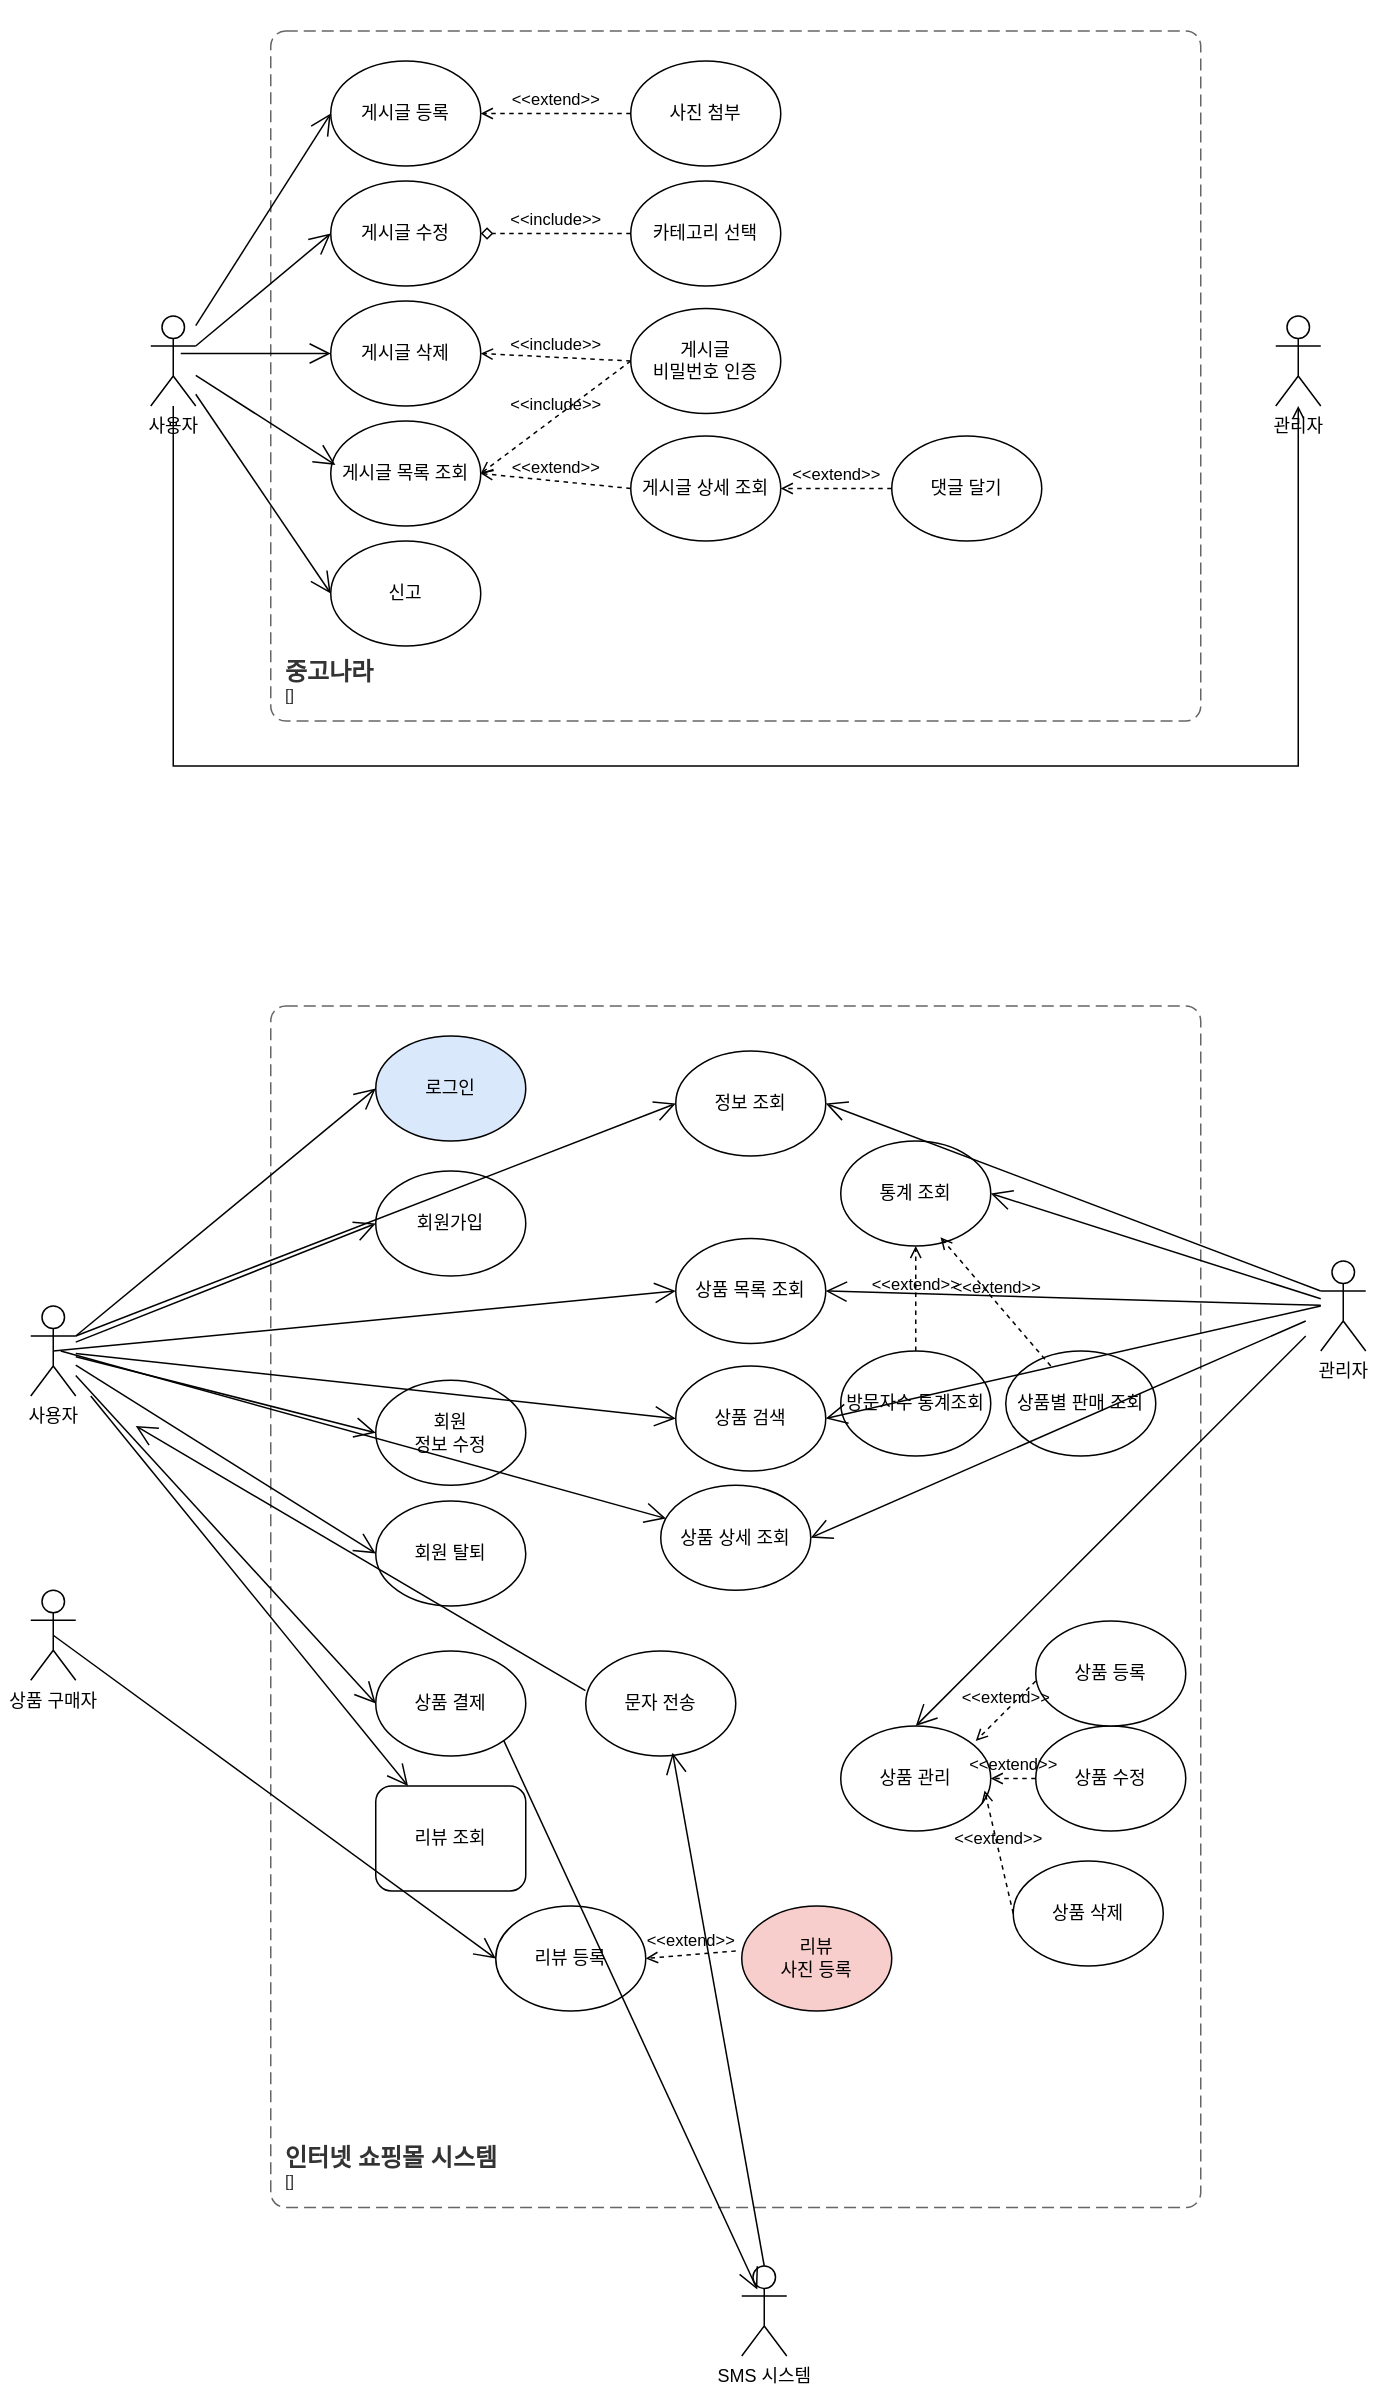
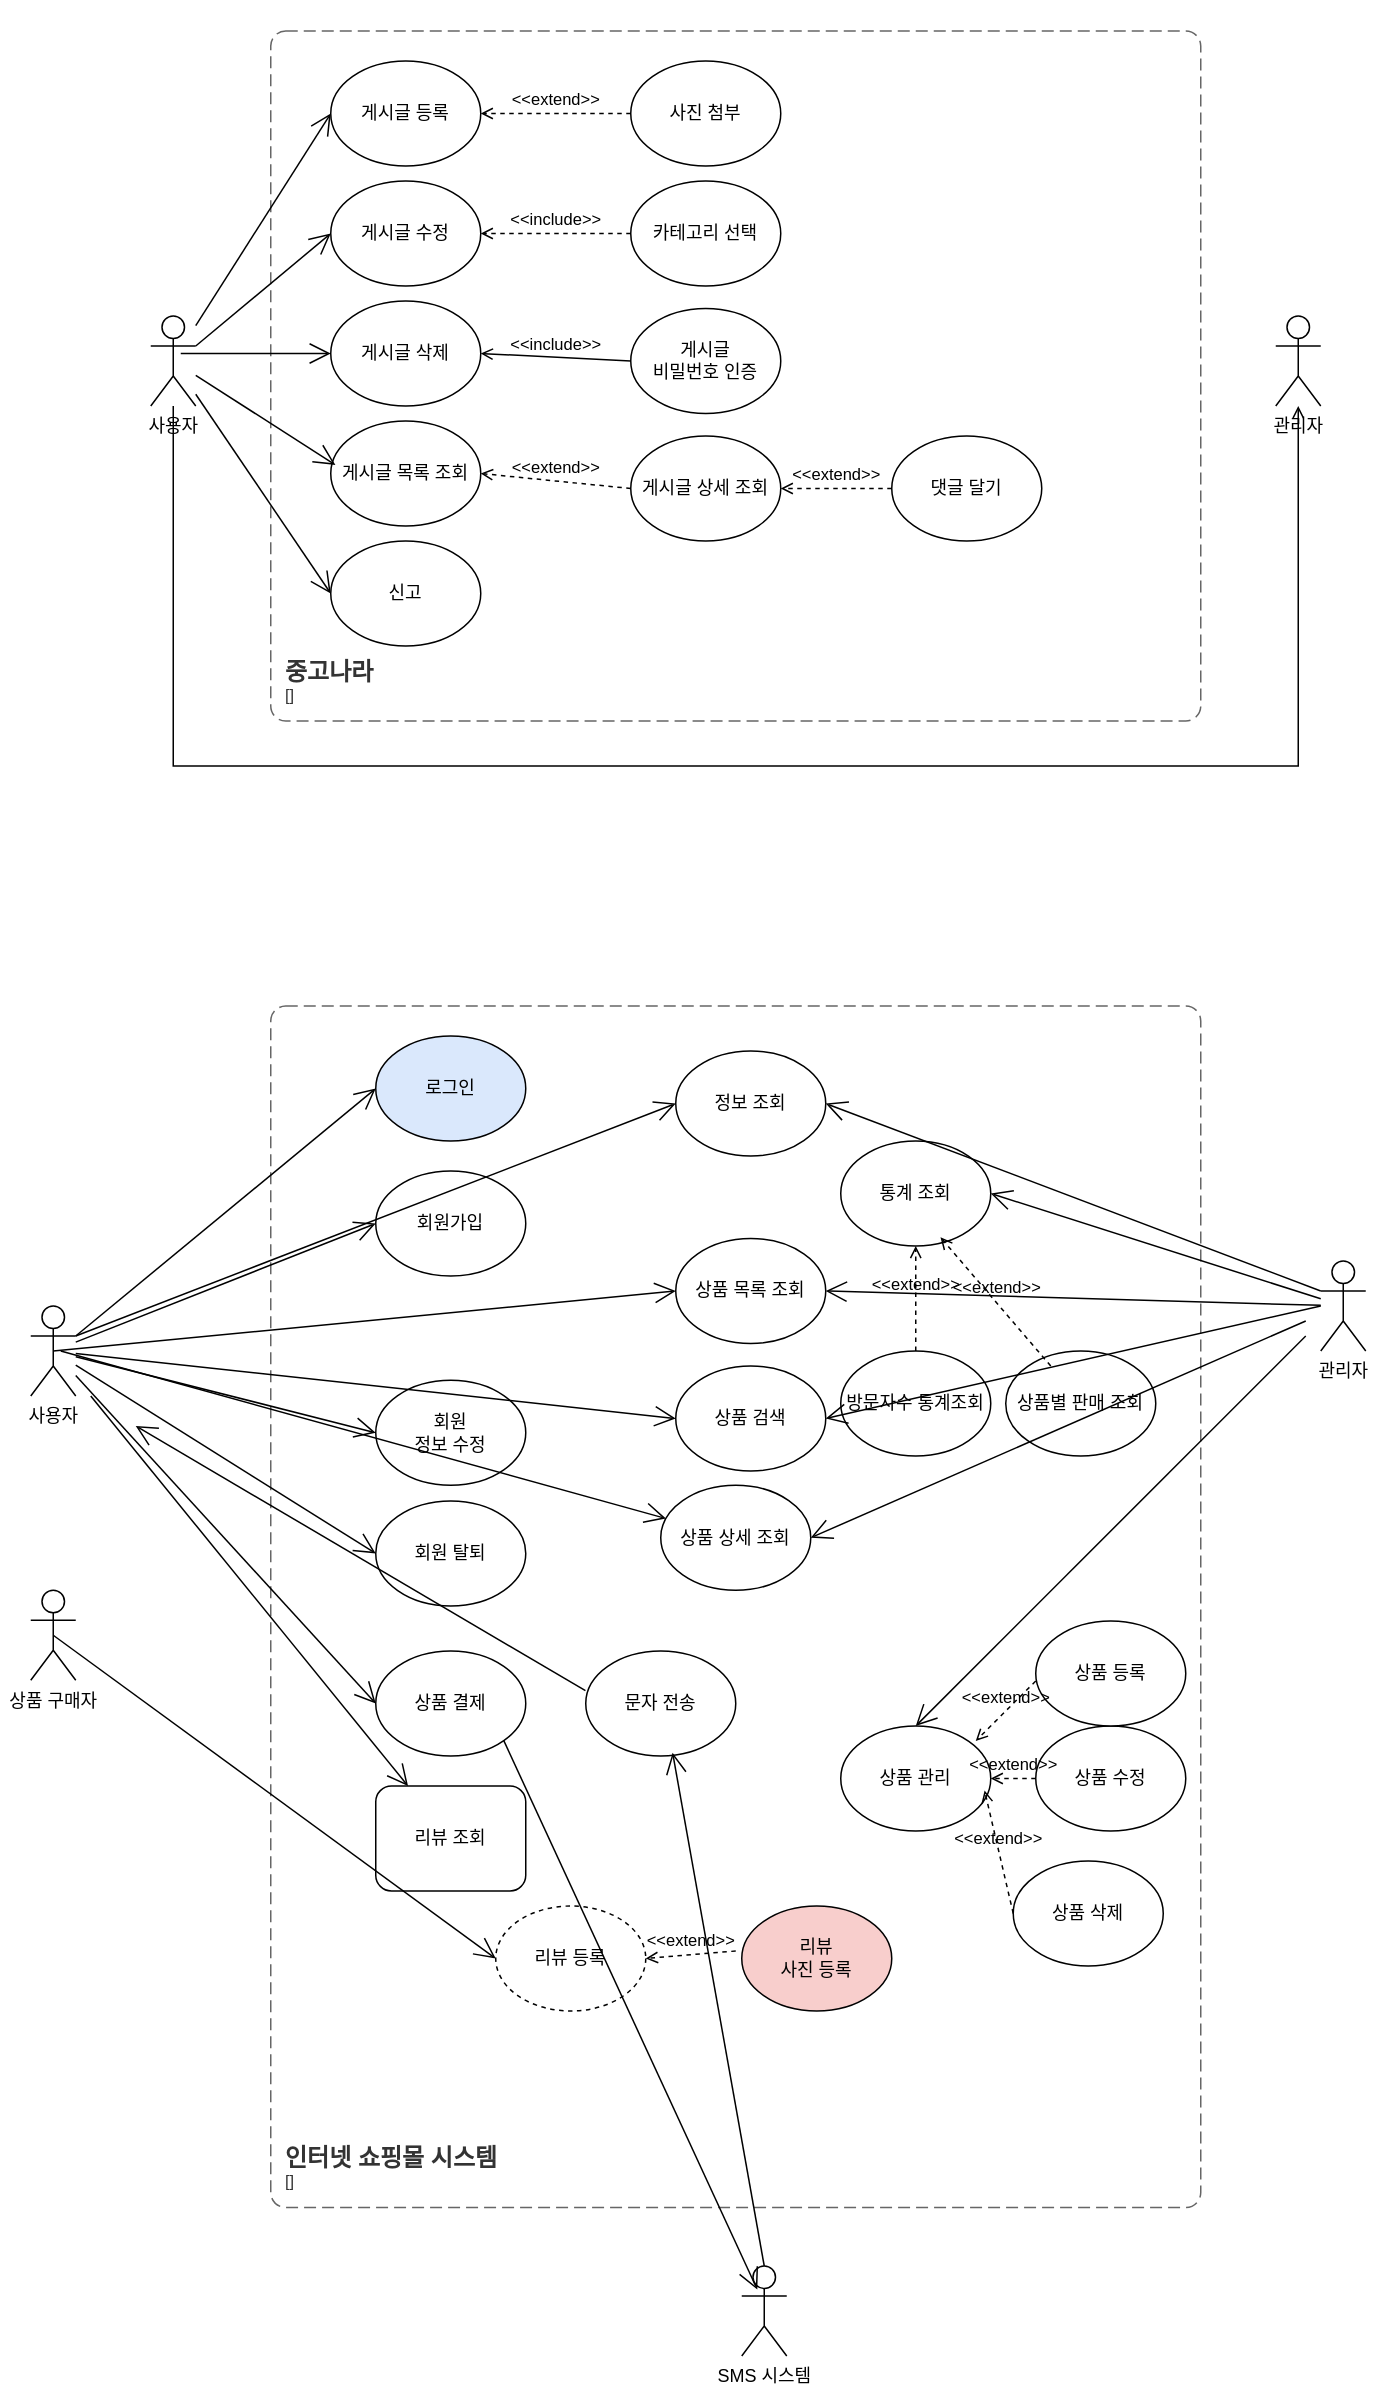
(493, 233) -> (489, 233)
(555, 357) -> (555, 357)
(557, 416) -> none
(571, 1958) -> (571, 1958)
